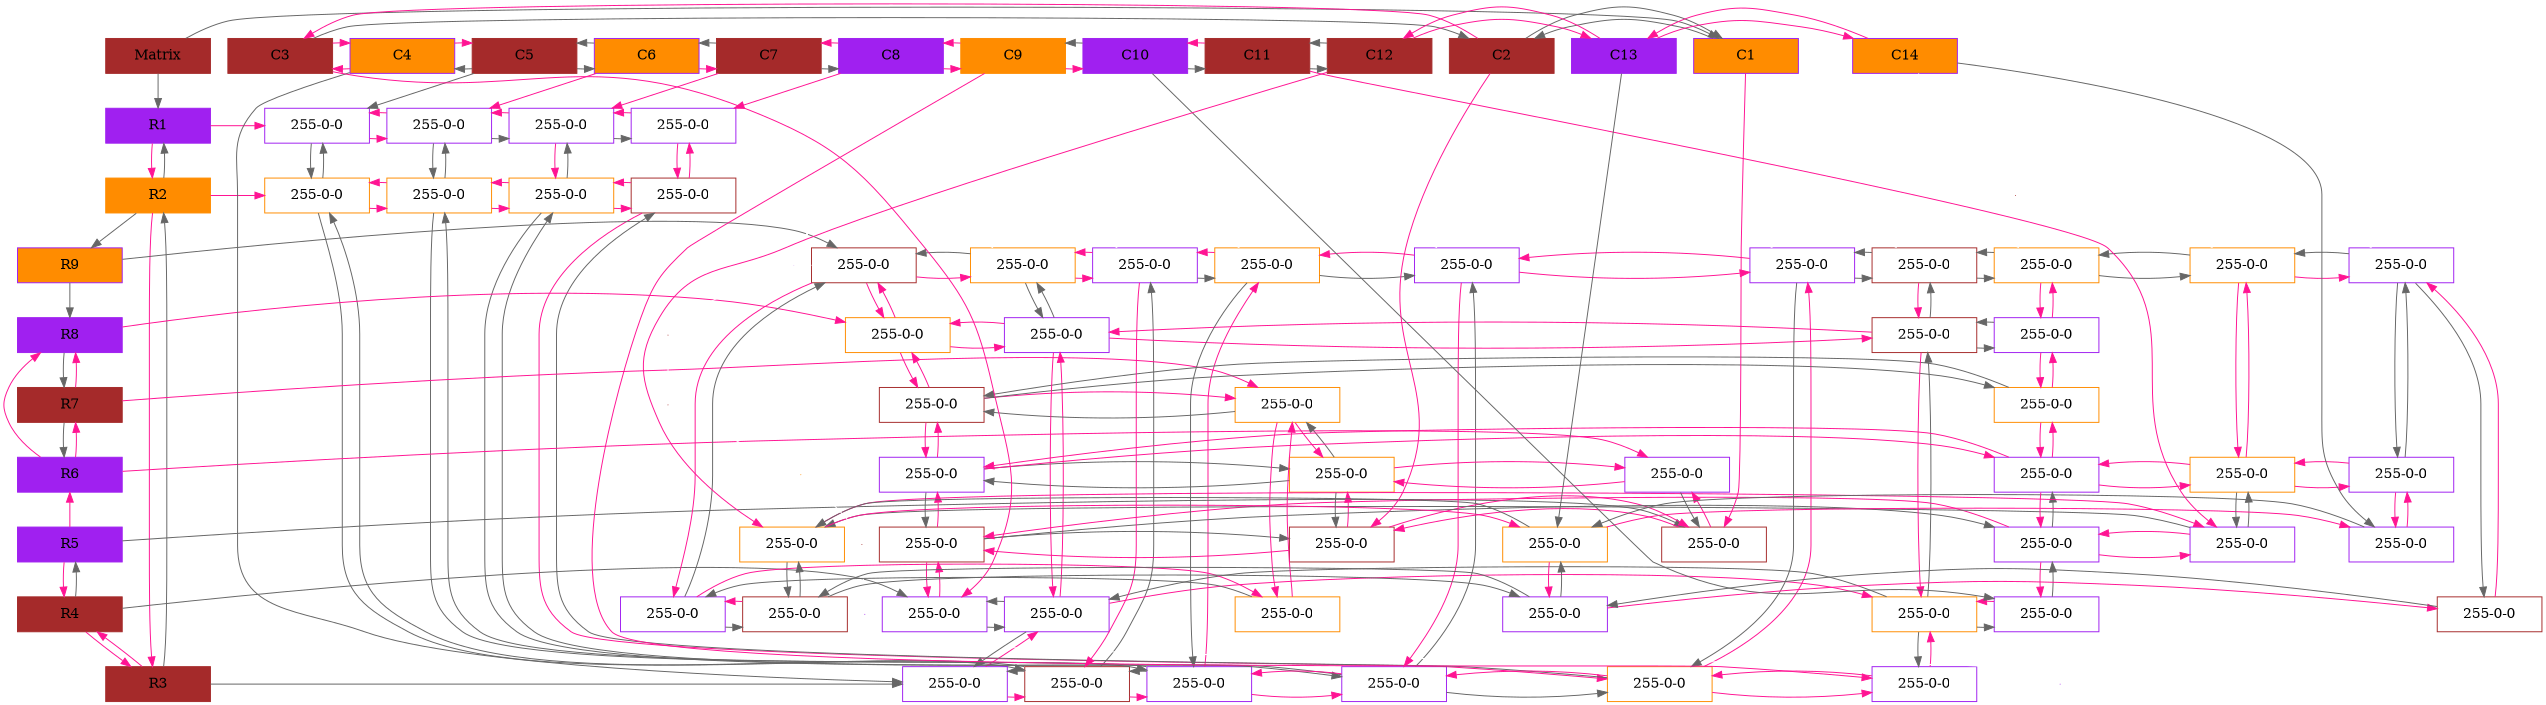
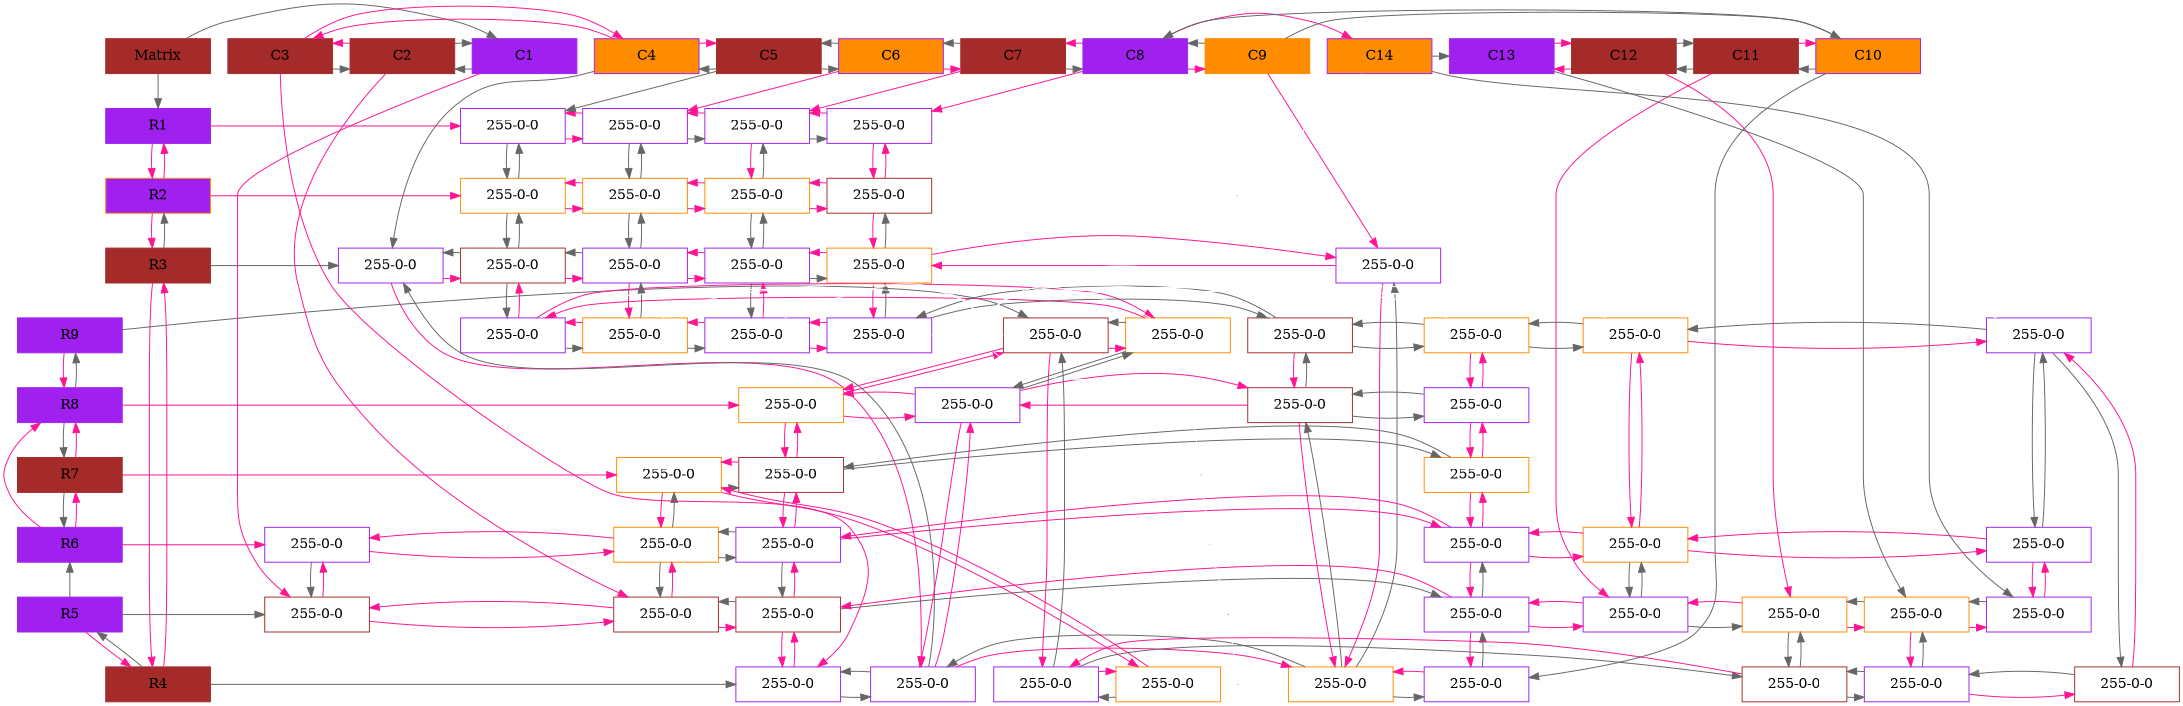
(1762, 10) -> (1436, 56)
(1750, 21) -> (1252, 13)
(957, 43) -> (1201, 43)
(1079, 43) -> (1355, 12)
(1135, 56) -> (1868, 56)
(1746, 56) -> (525, 56)
(1069, 69) -> (1558, 12)
(165, 166) -> (165, 166)
(158, 196) -> (158, 196)
(118, 227) -> (76, 375)
(70, 265) -> (70, 335)
(70, 295) -> (63, 365)
(70, 515) -> (70, 585)
